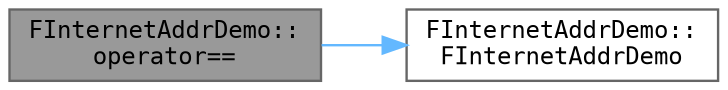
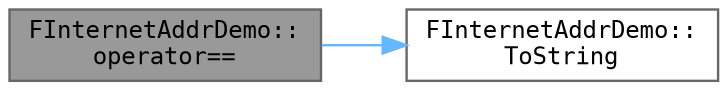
(562, 45) -> (562, 45)
